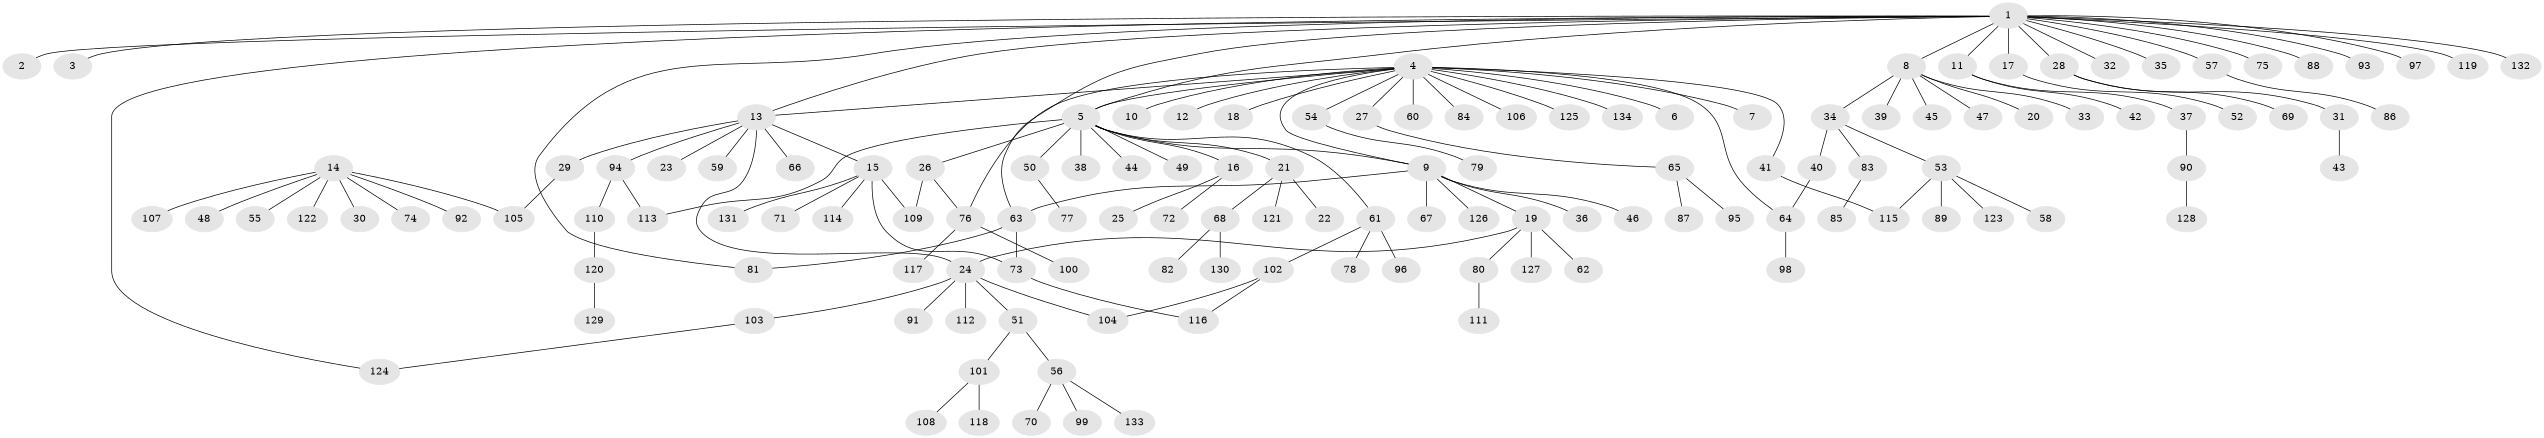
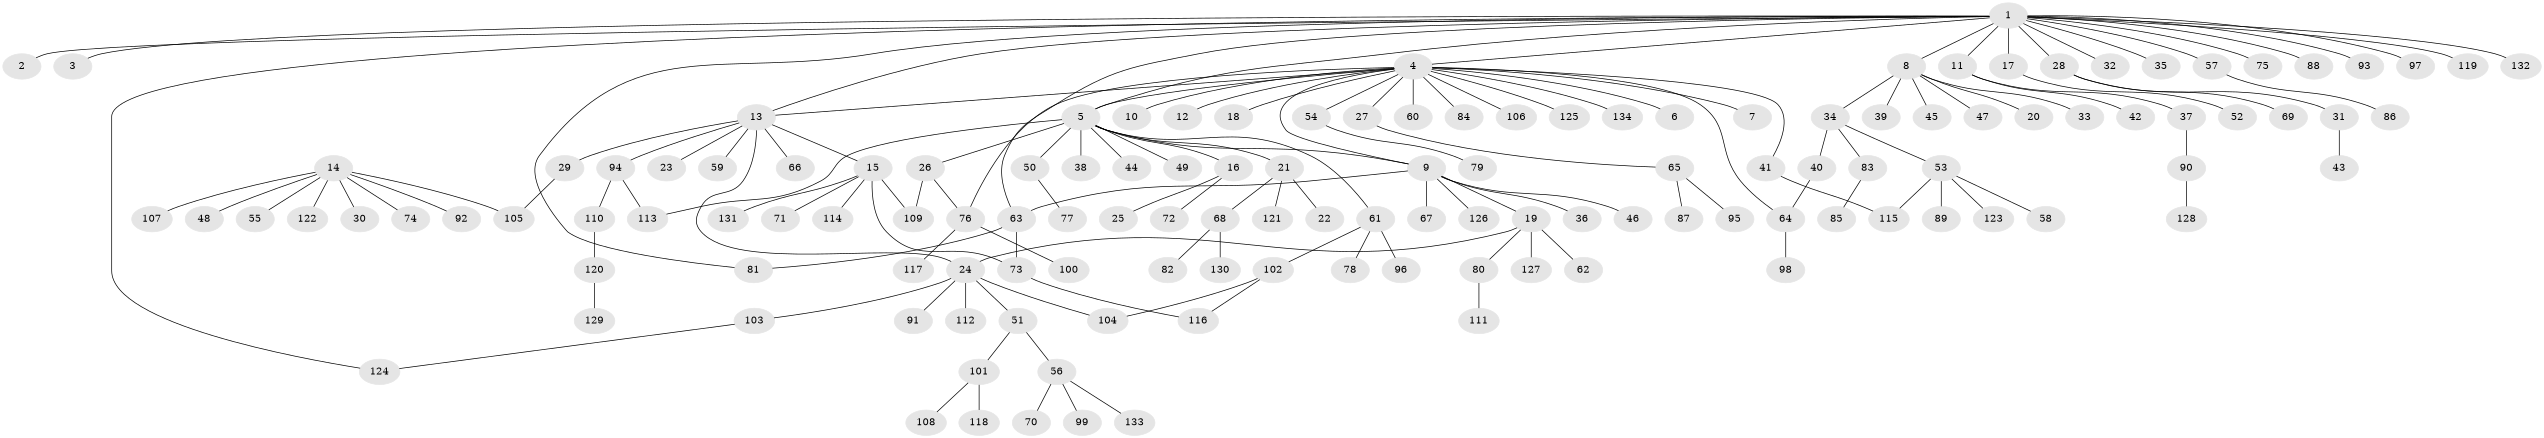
none -> (1711, 41)
